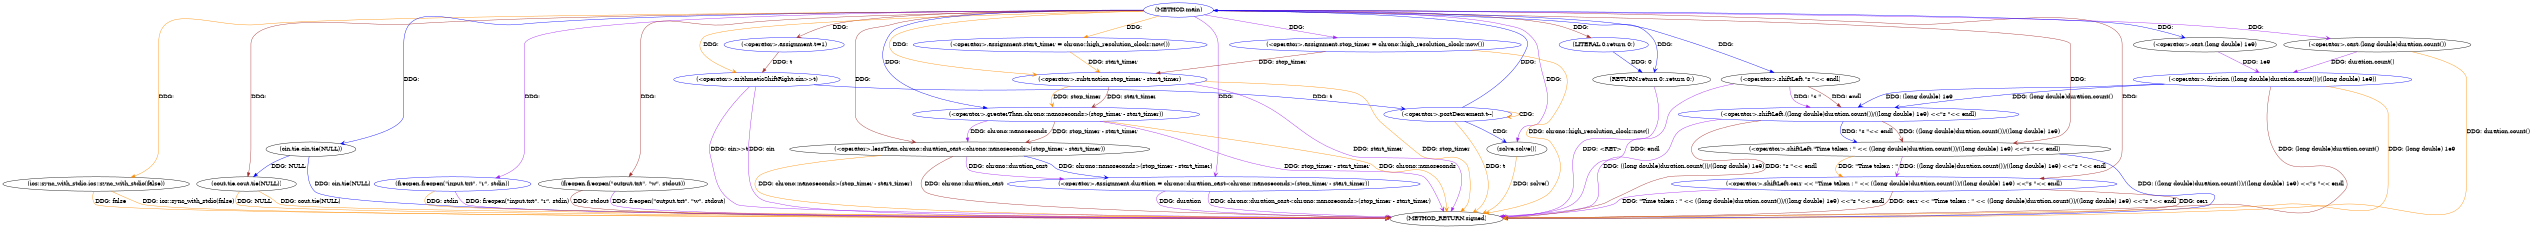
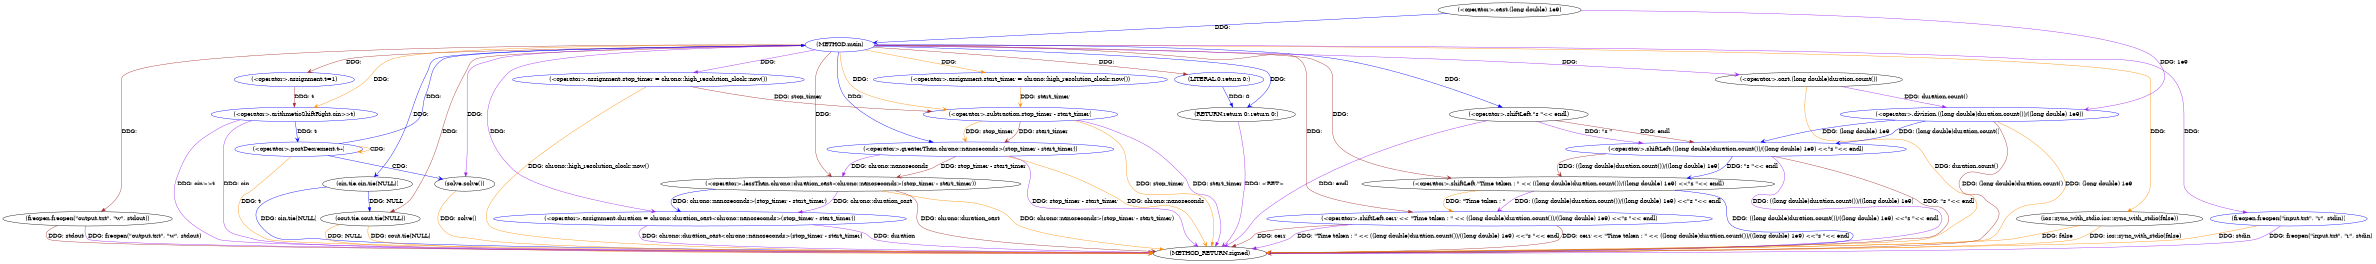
(1698, 13) -> (1162, 28)
